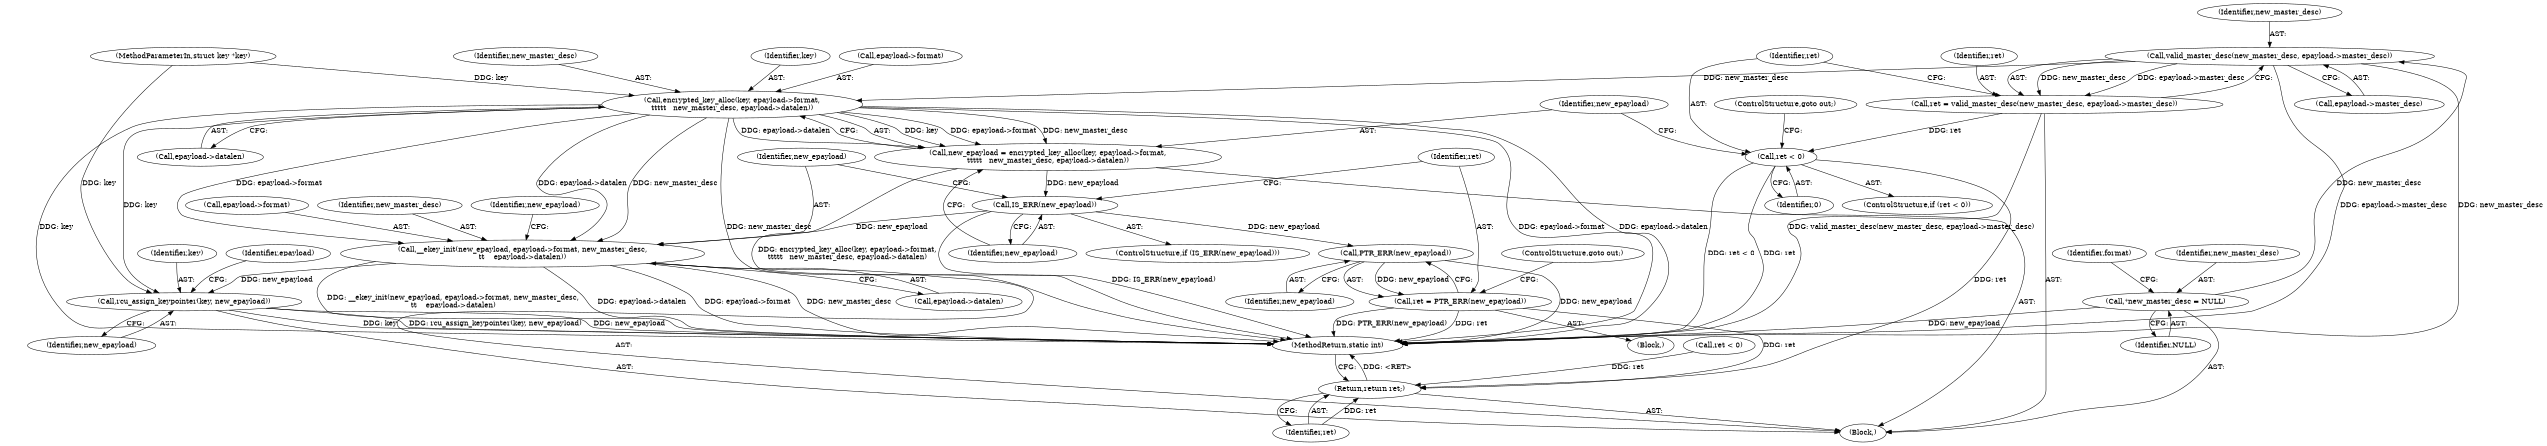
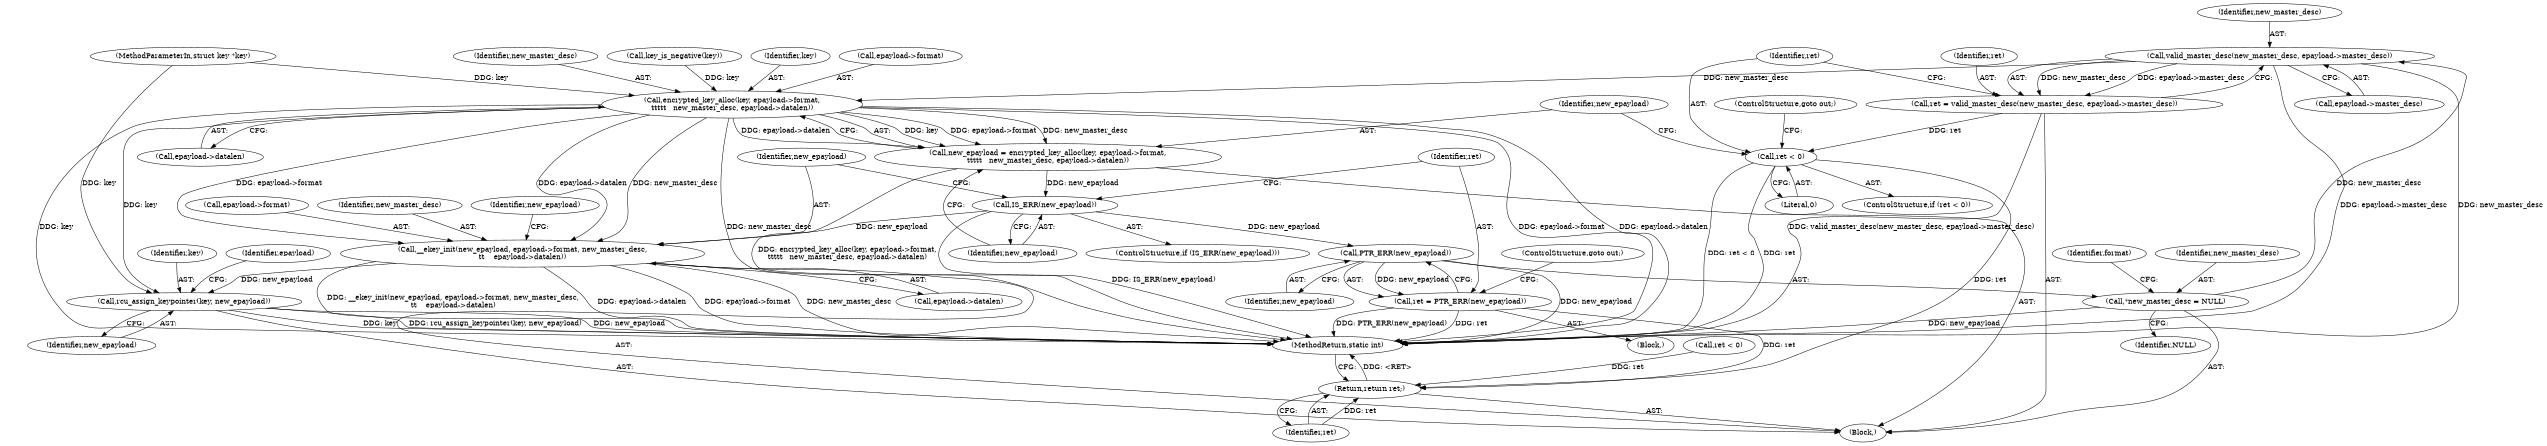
none -> (674, 56)
(1799, 205) -> (1799, 205)
(2171, 325) -> (1767, 283)
